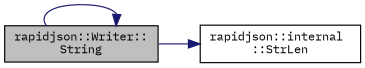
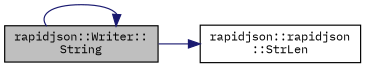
(280, 44) -> (280, 44)
